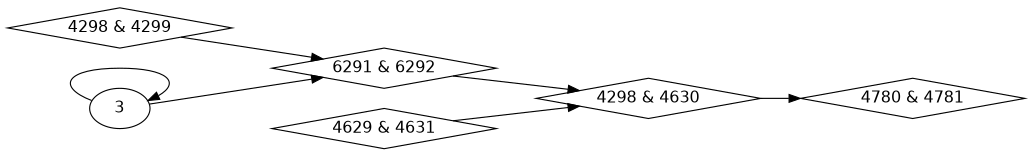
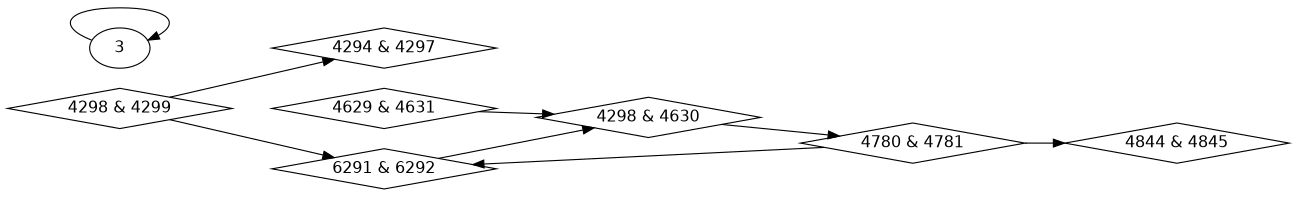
none -> (384, 48)
(231, 92) -> (654, 156)
none -> (1177, 143)
